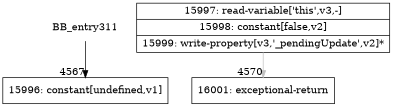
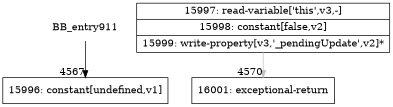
(85, 28) -> (85, 28)
